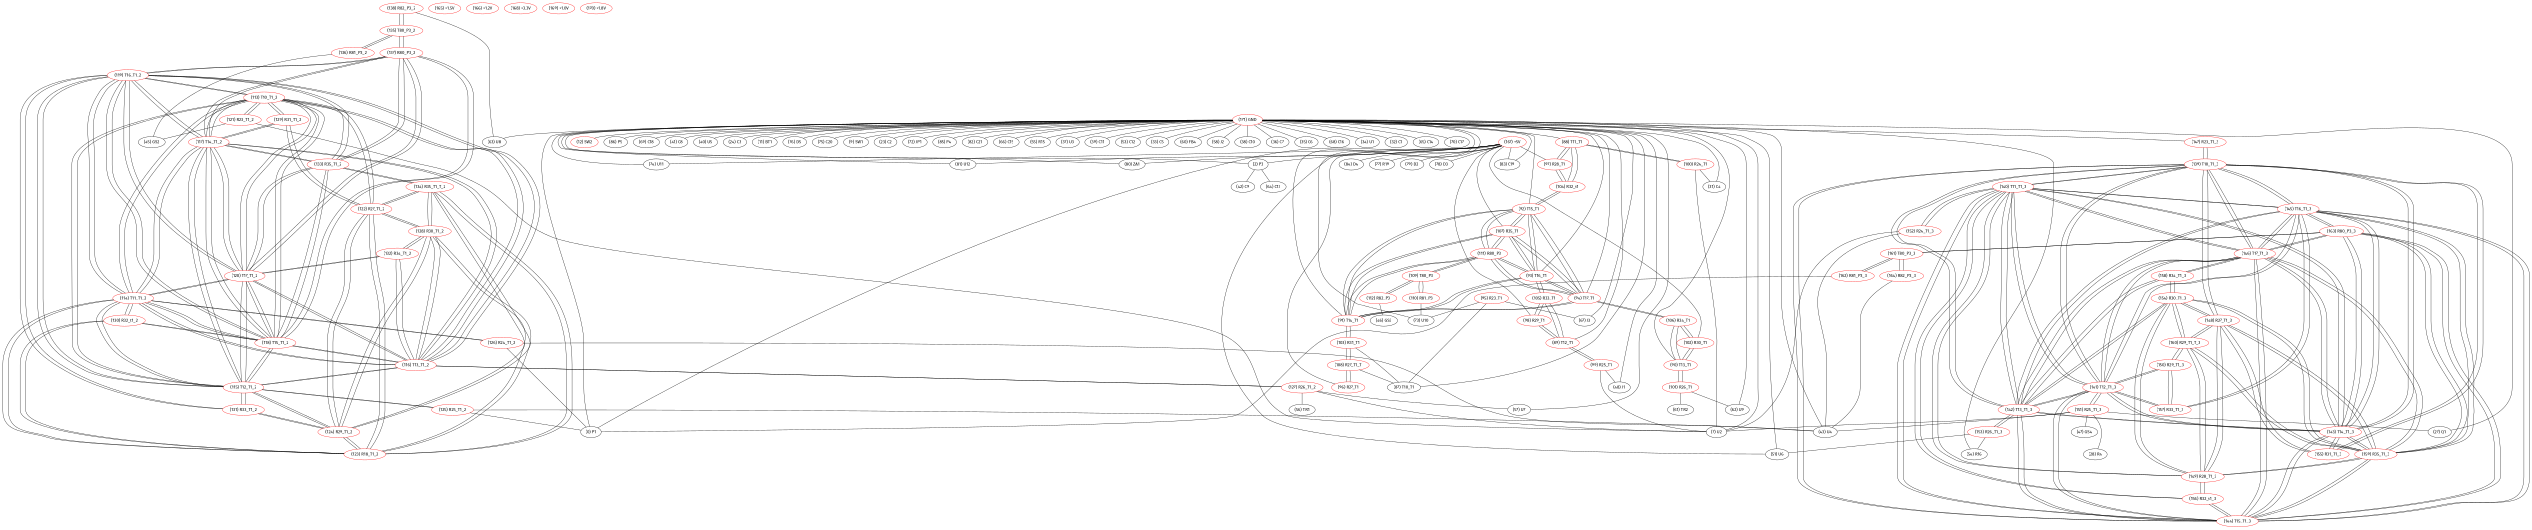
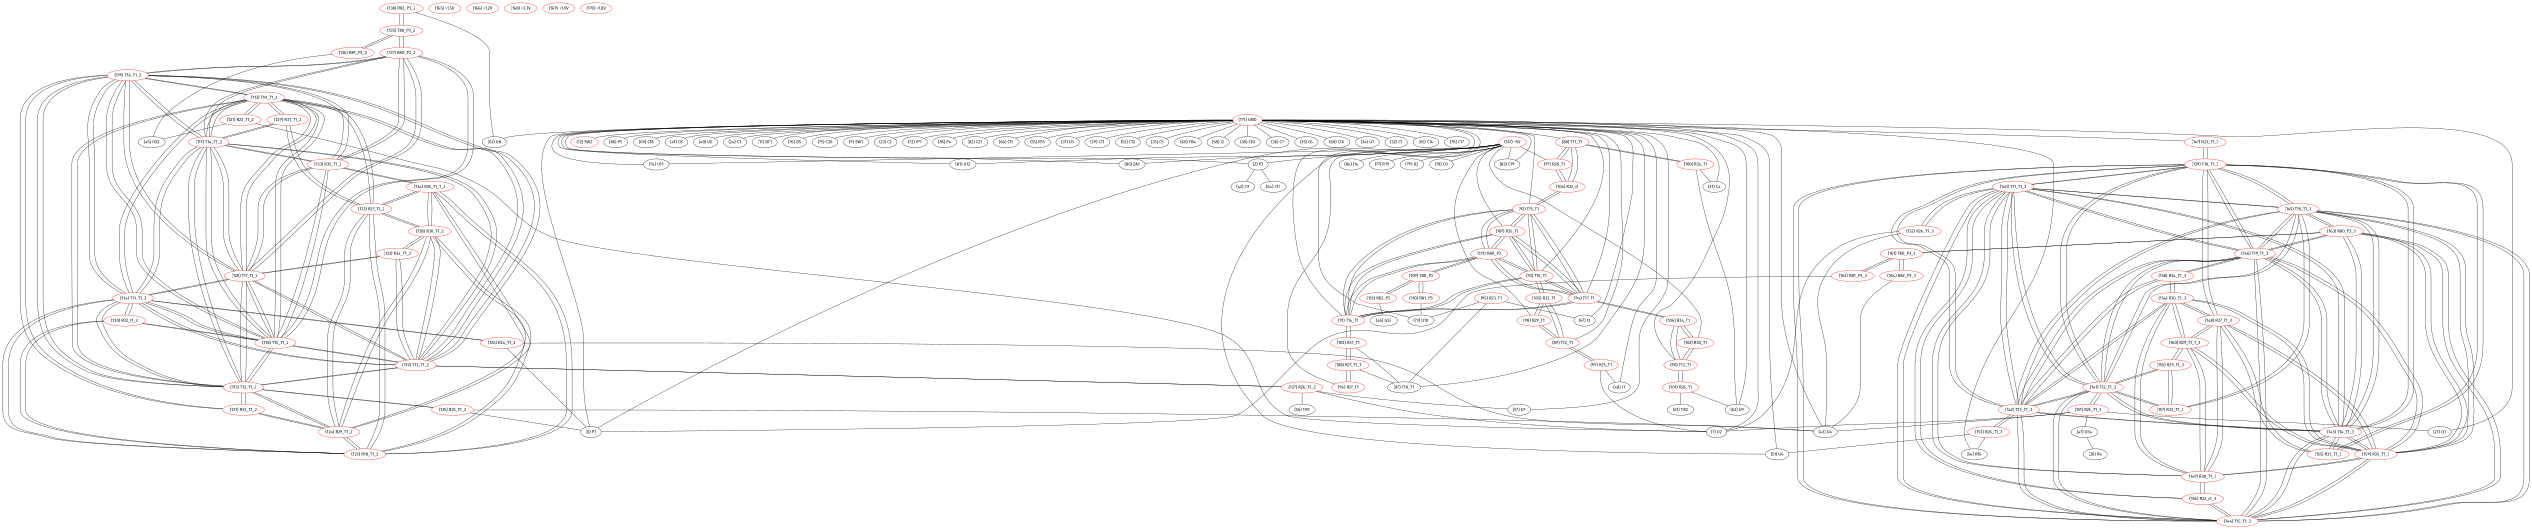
(2255, 254) -> (2255, 254)
(1713, 298) -> (1728, 285)
(2101, 431) -> (2090, 443)
